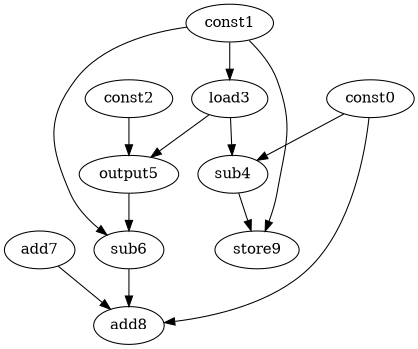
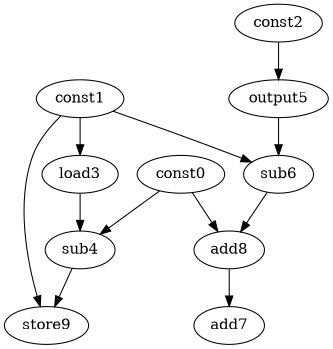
(184, 133) -> none
(80, 284) -> (229, 283)
